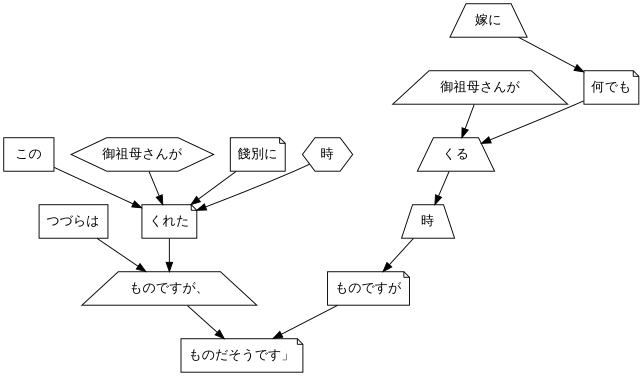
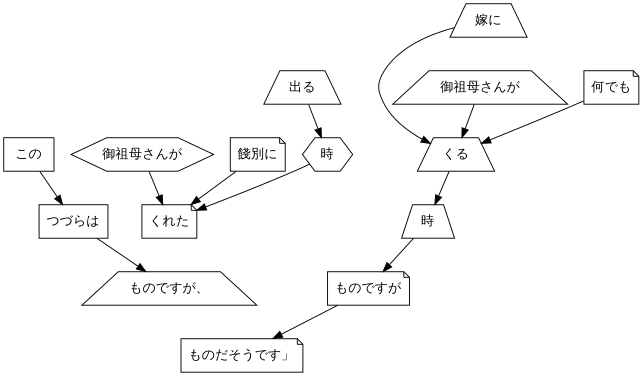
(547, 52) -> (383, 72)
none -> (302, 87)
(94, 186) -> (49, 184)
(169, 250) -> none
(202, 319) -> none
